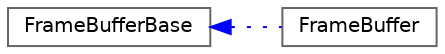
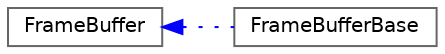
(256, 27) -> (208, 27)
